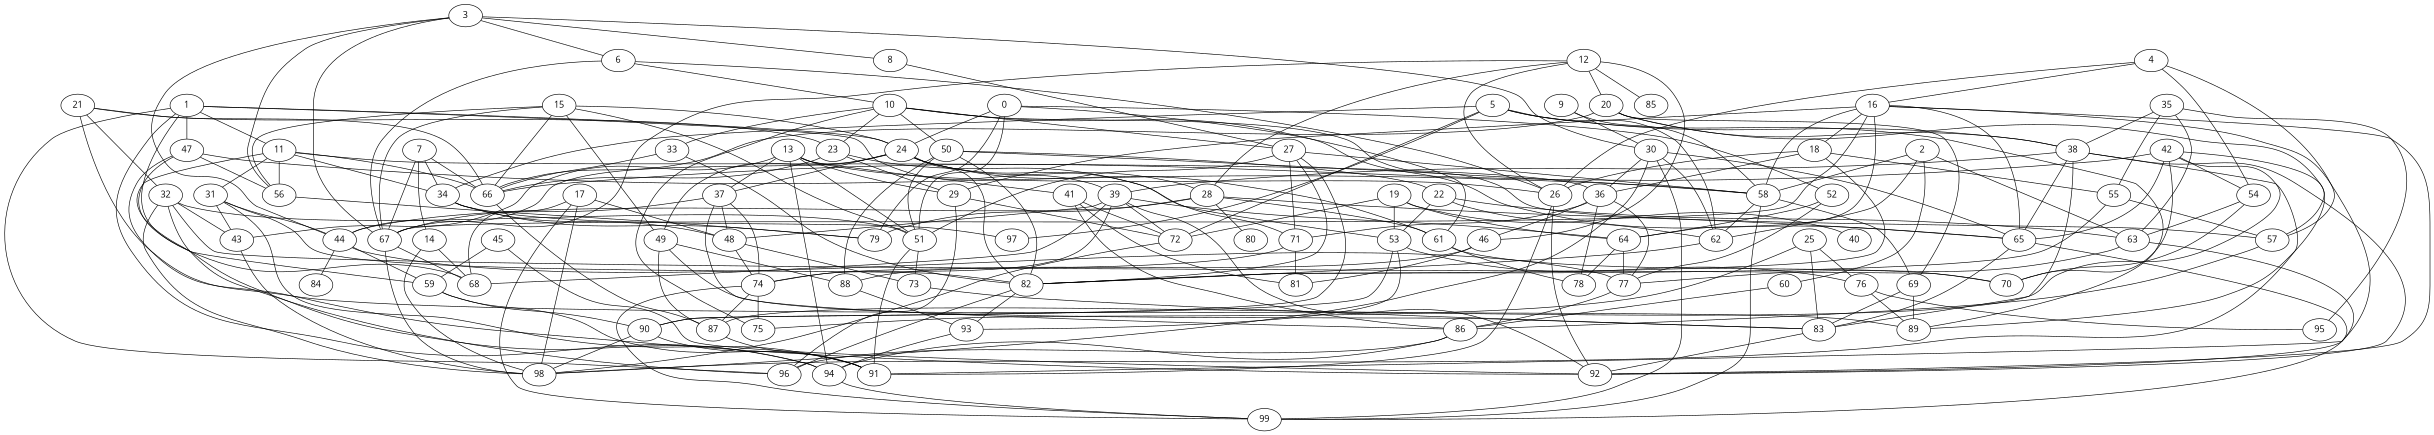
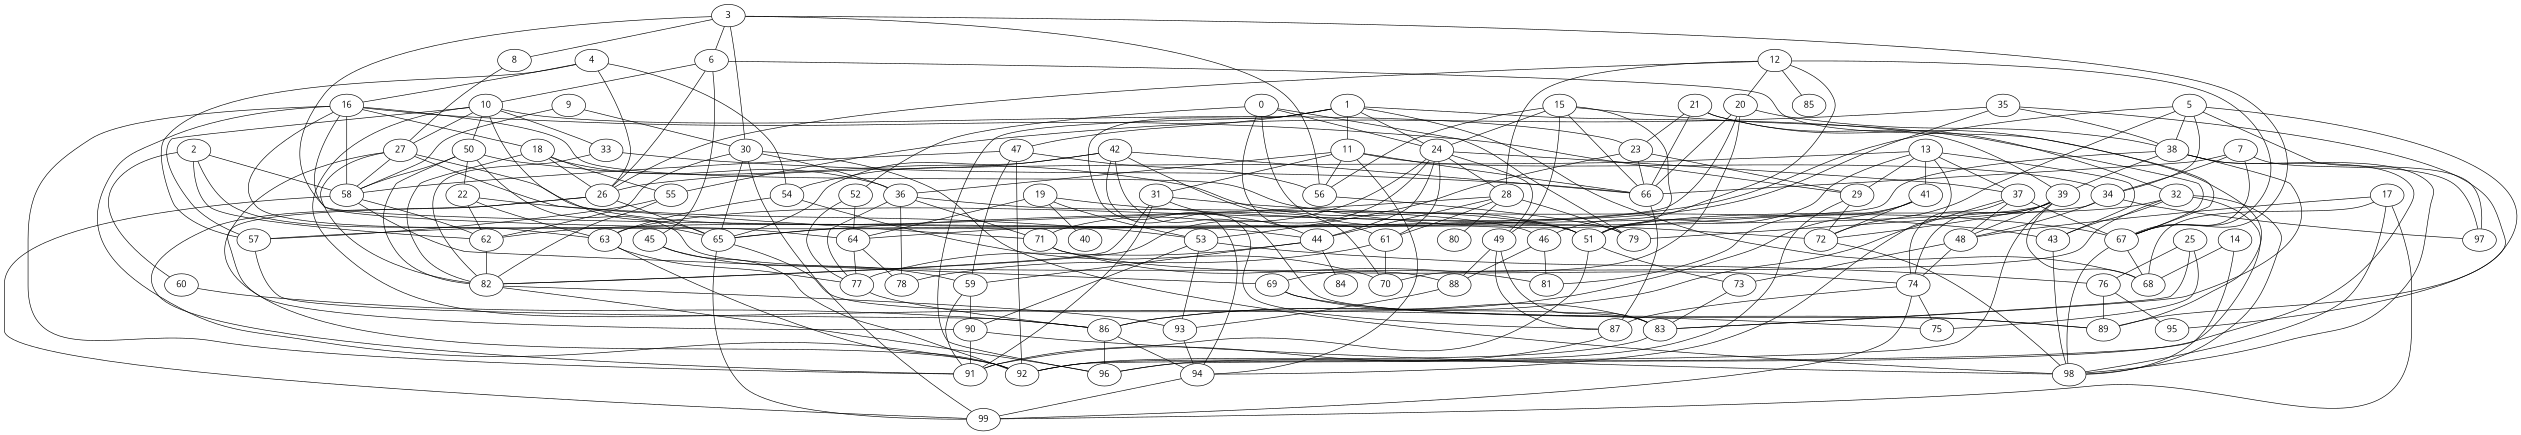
none -> (711, 152)
(419, 196) -> (2425, 173)
none -> (661, 217)
